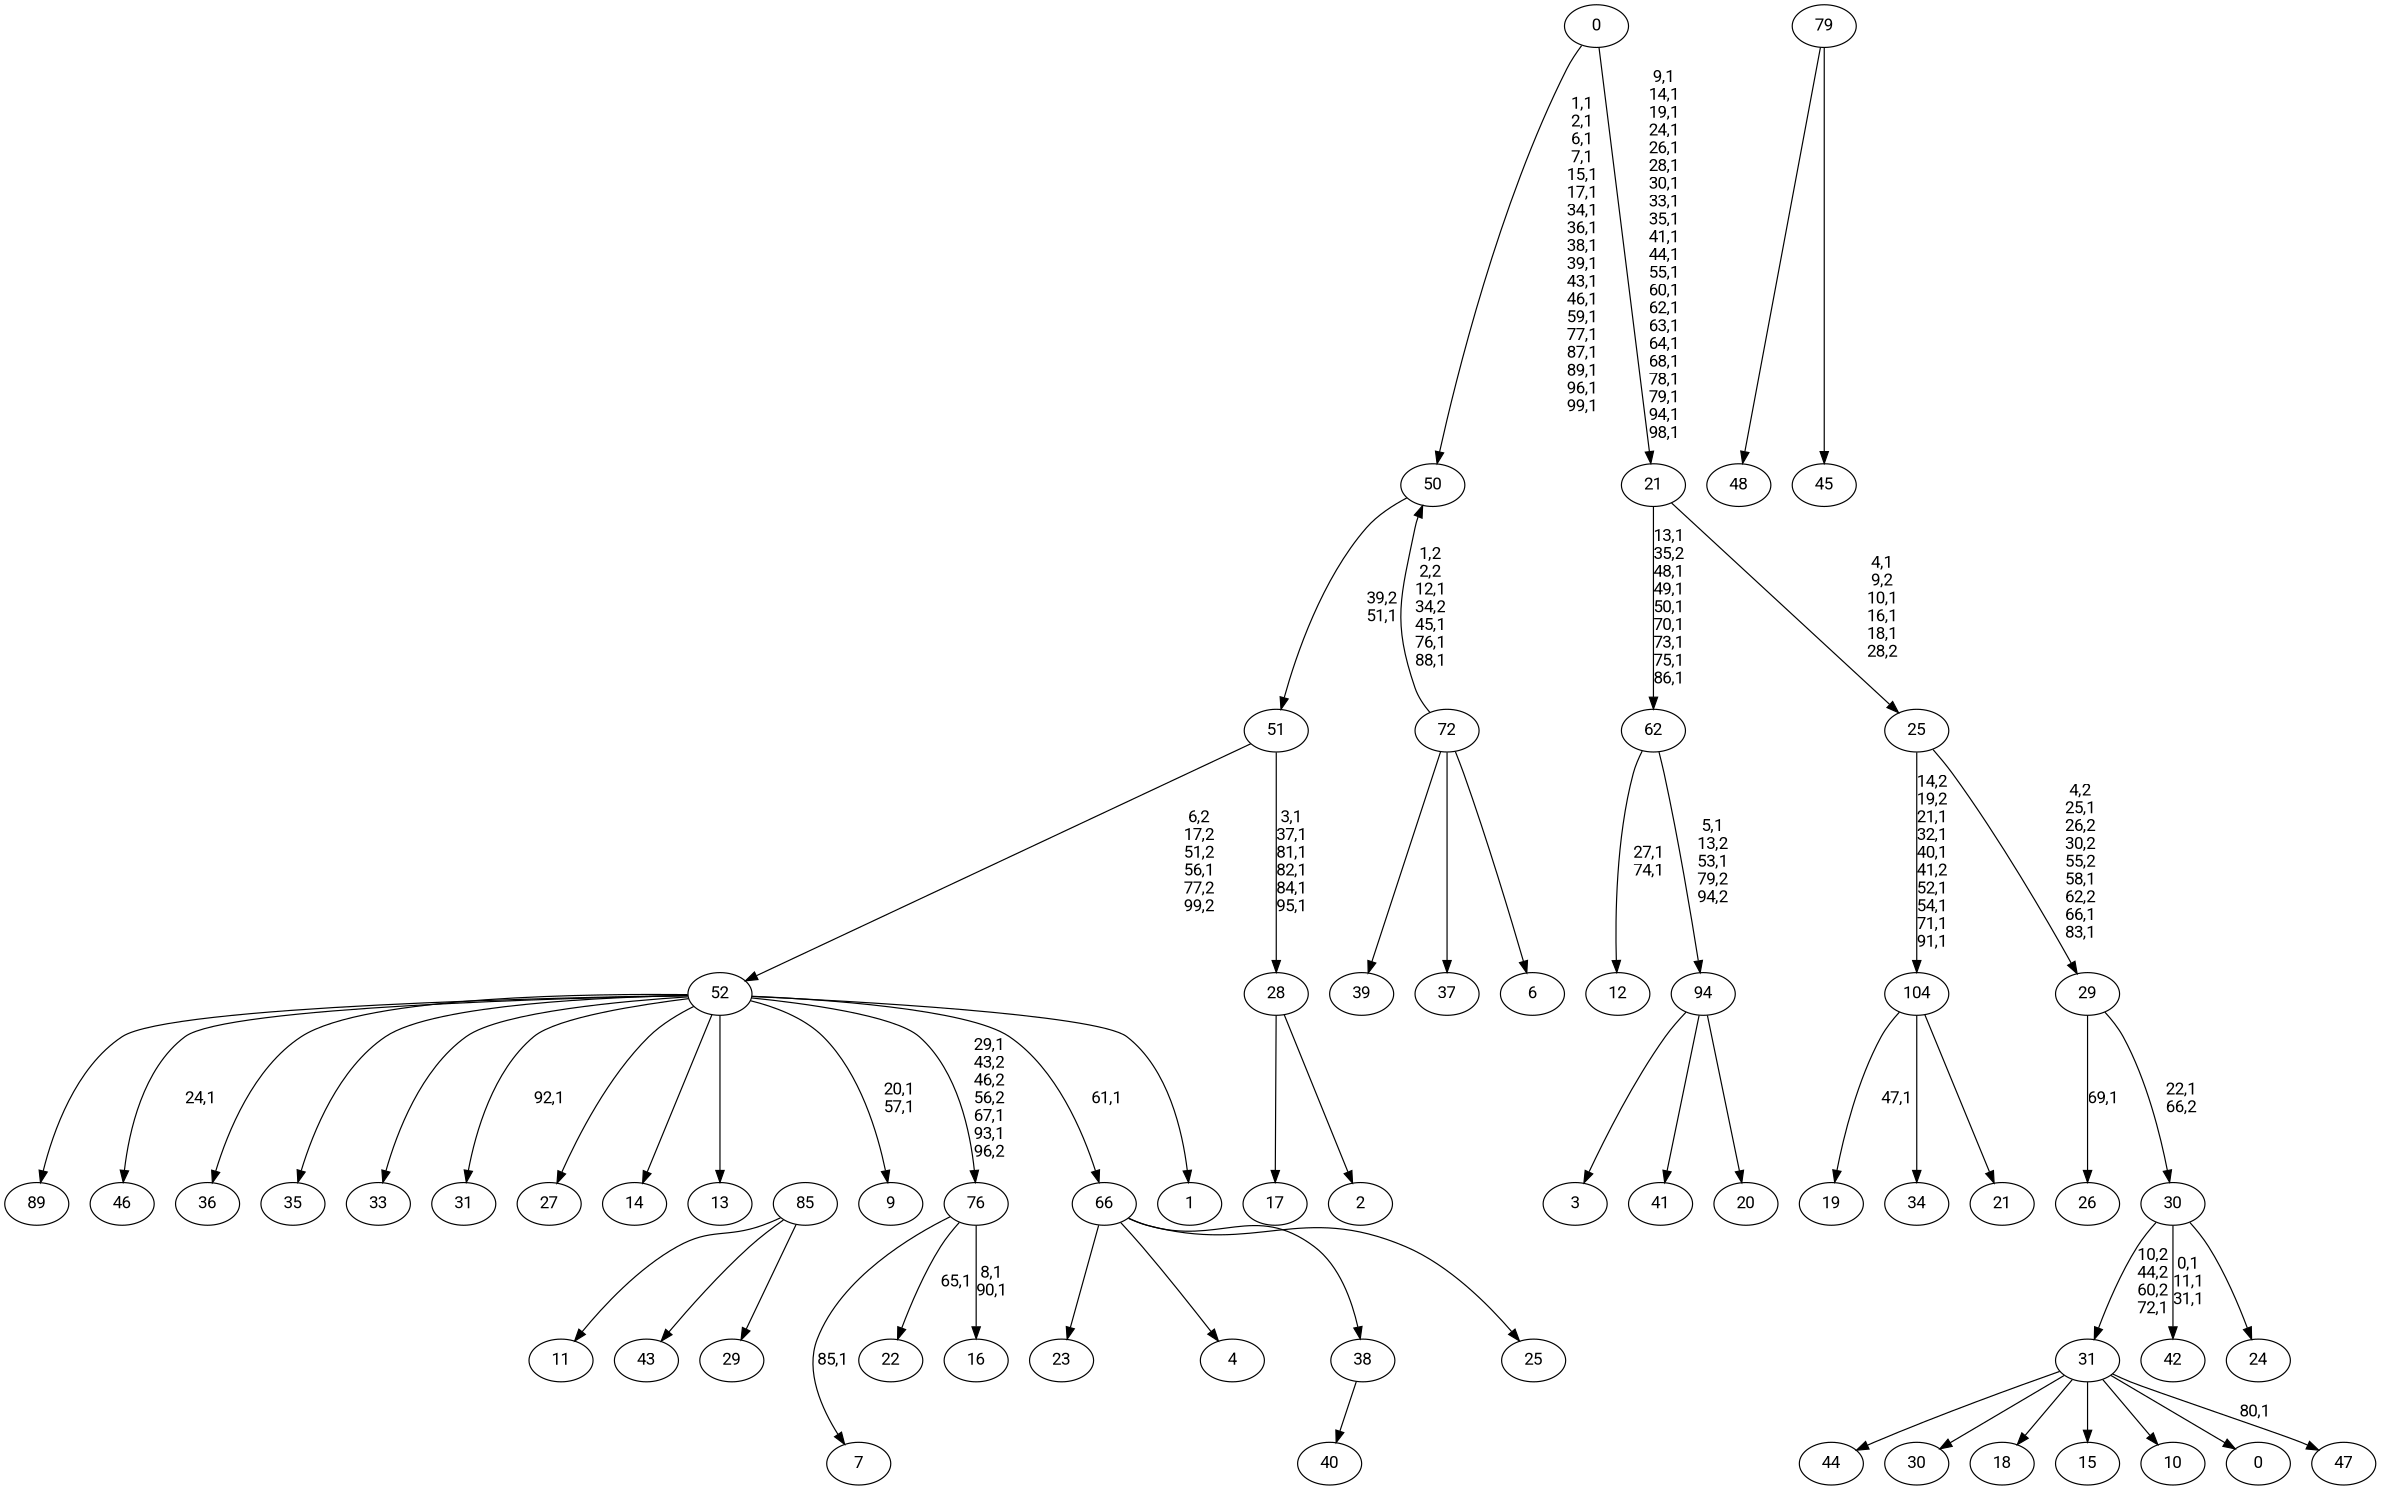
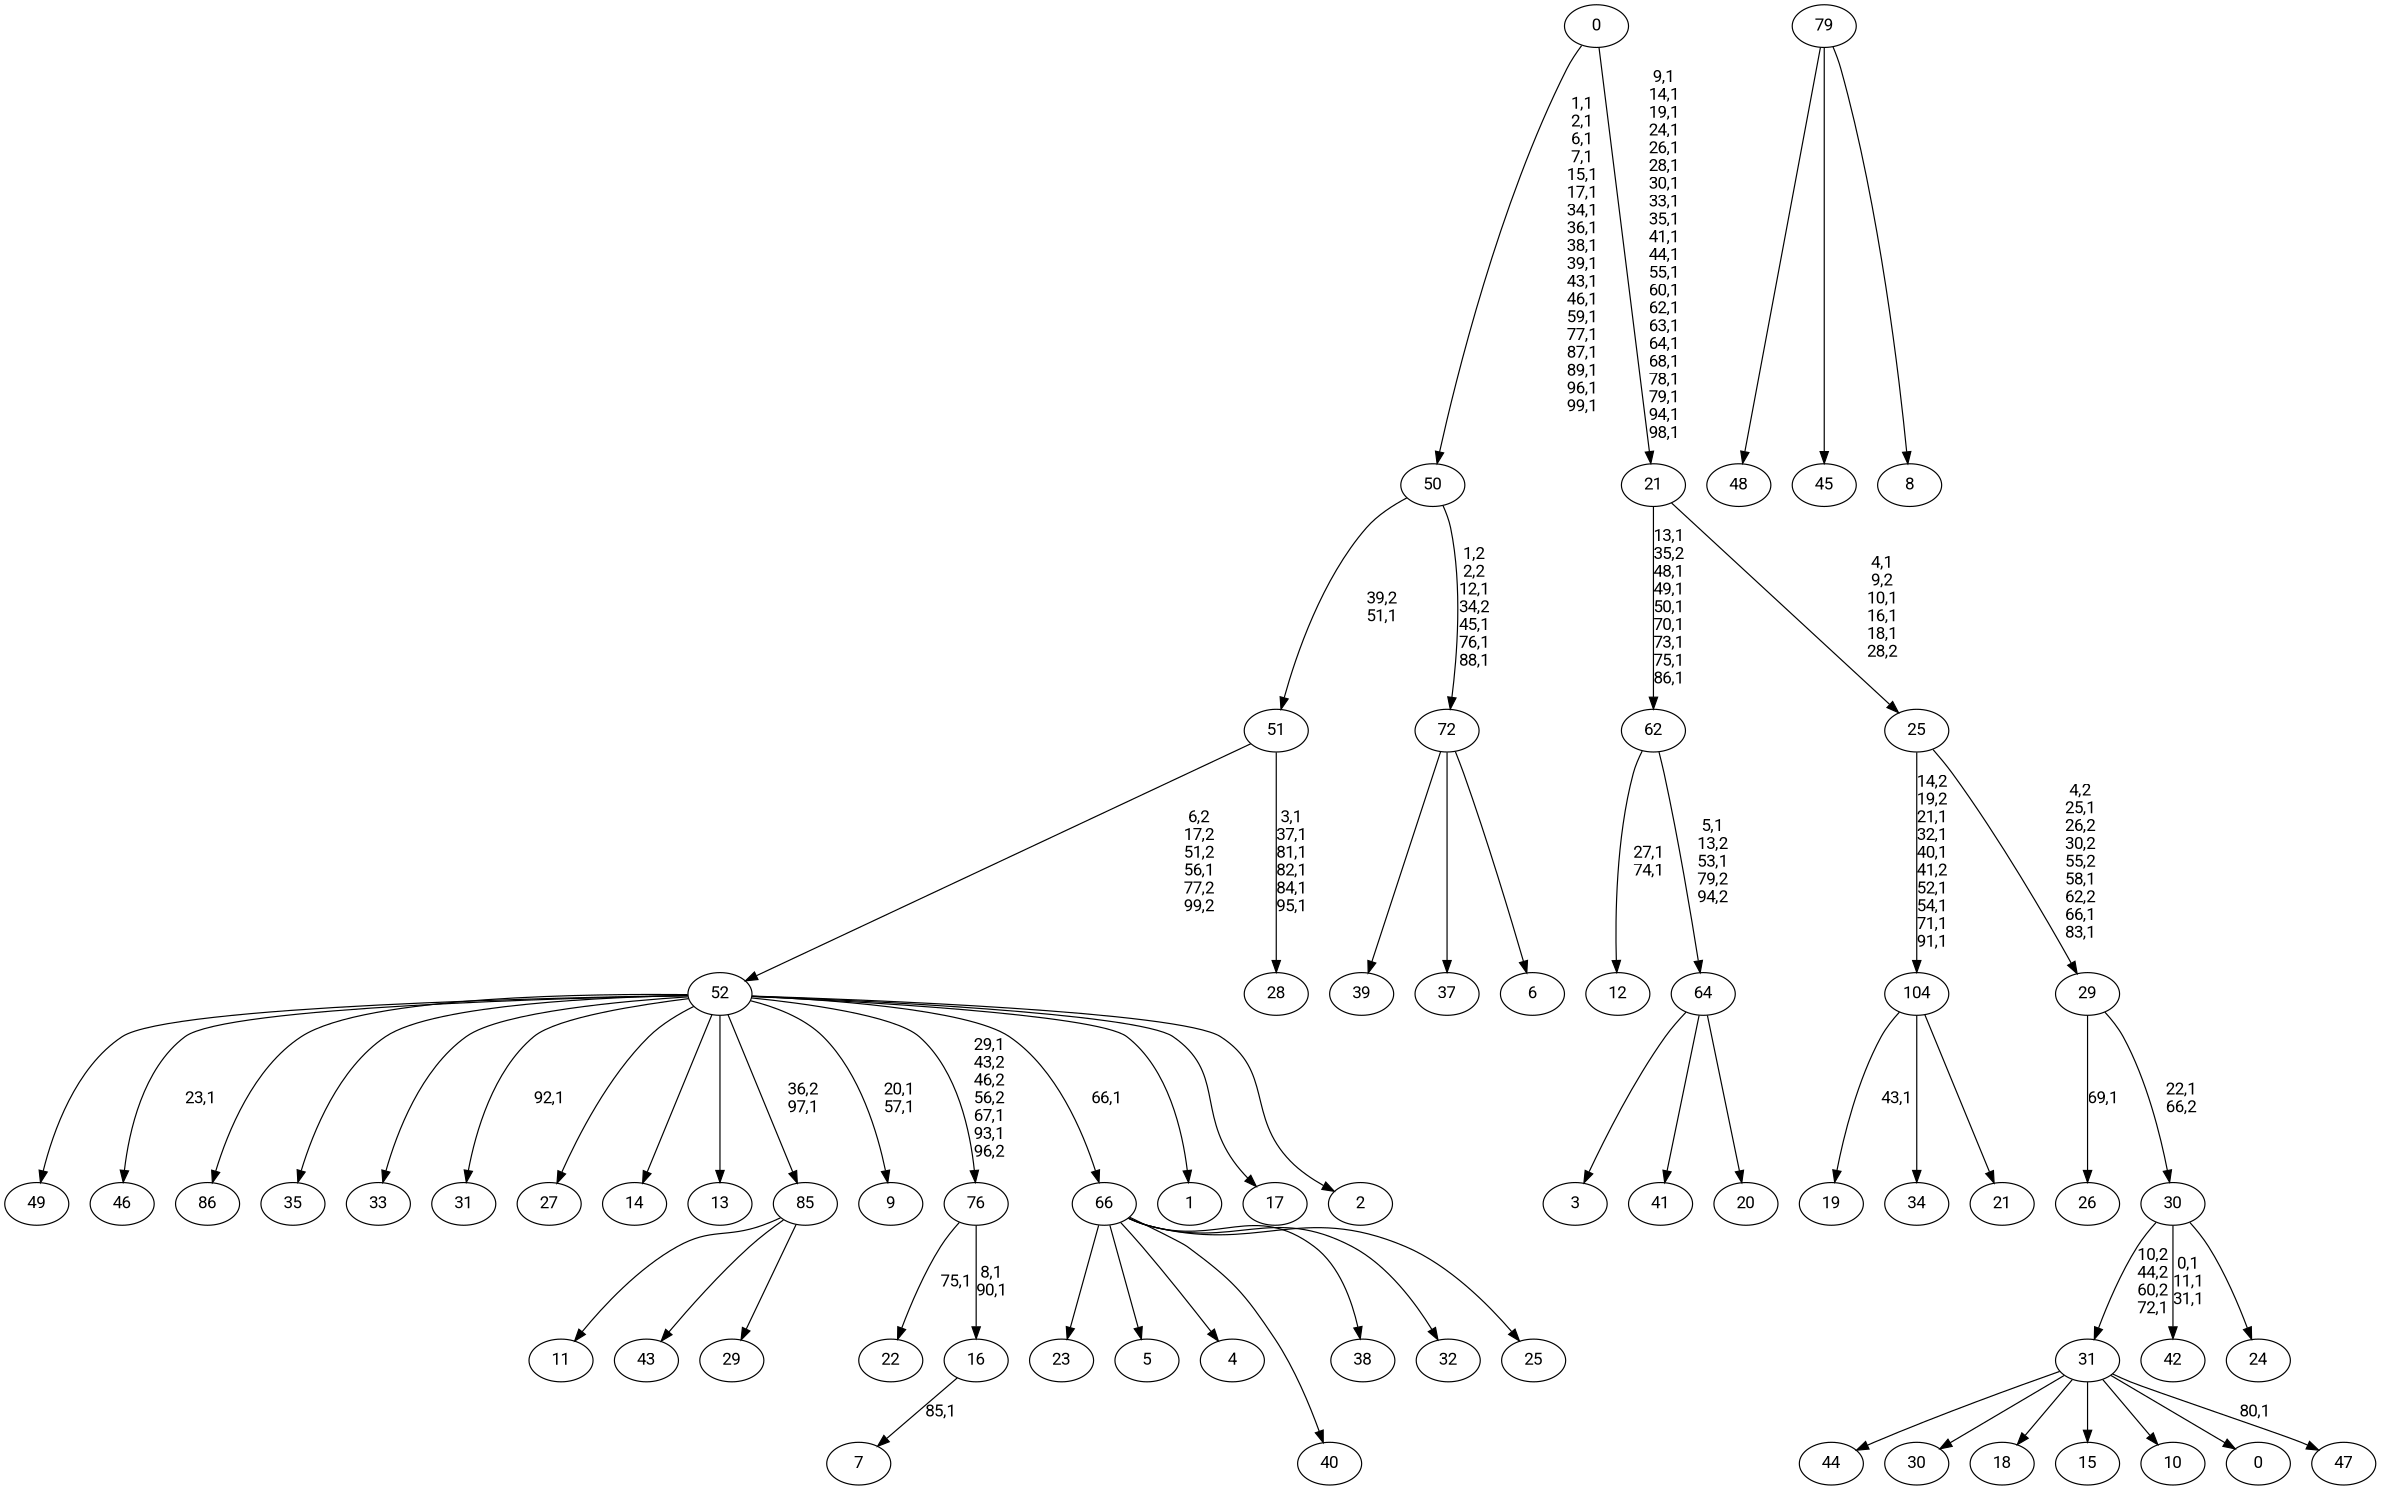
none -> (1910, 485)
(1401, 617) -> (1458, 601)
(1703, 994) -> (1703, 994)
none -> (760, 1093)
(1276, 1093) -> (1147, 1028)
(1316, 1093) -> (1146, 1020)
(200, 1099) -> (200, 1099)
(1107, 1099) -> (1107, 1099)
(1897, 1099) -> (1897, 1099)
(37, 1204) -> (37, 1204)
(208, 1204) -> (208, 1204)
(956, 1282) -> (956, 1282)
(838, 1303) -> (922, 1408)
none -> (1147, 1360)
none -> (1448, 1360)
(1348, 1406) -> (1249, 1302)
